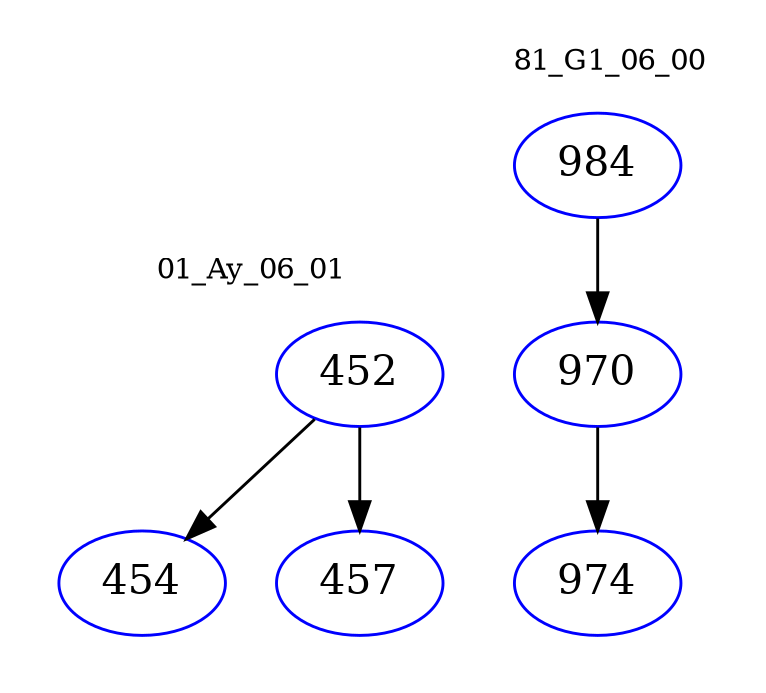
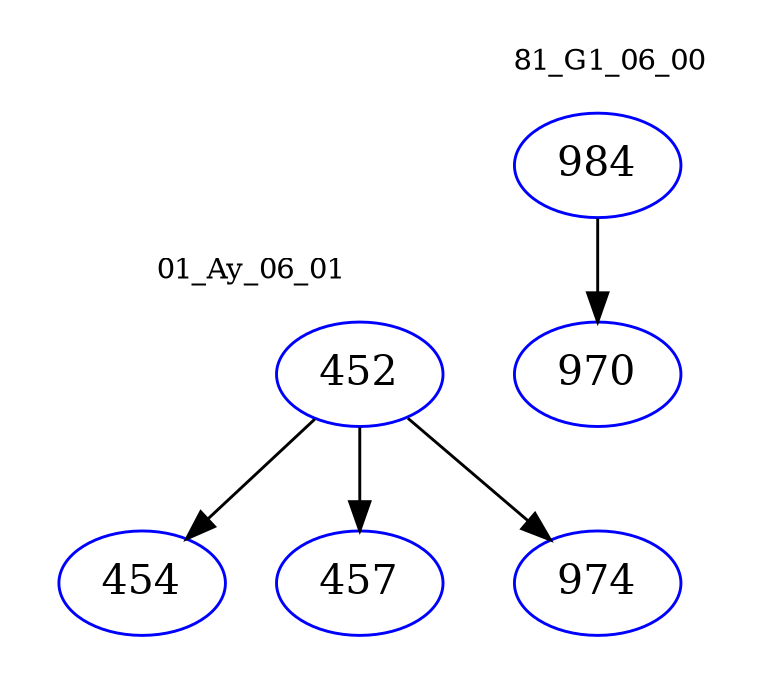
(598, 464) -> (447, 452)
